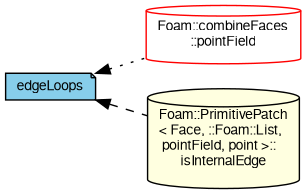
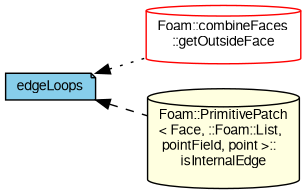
(223, 35) -> (223, 35)
